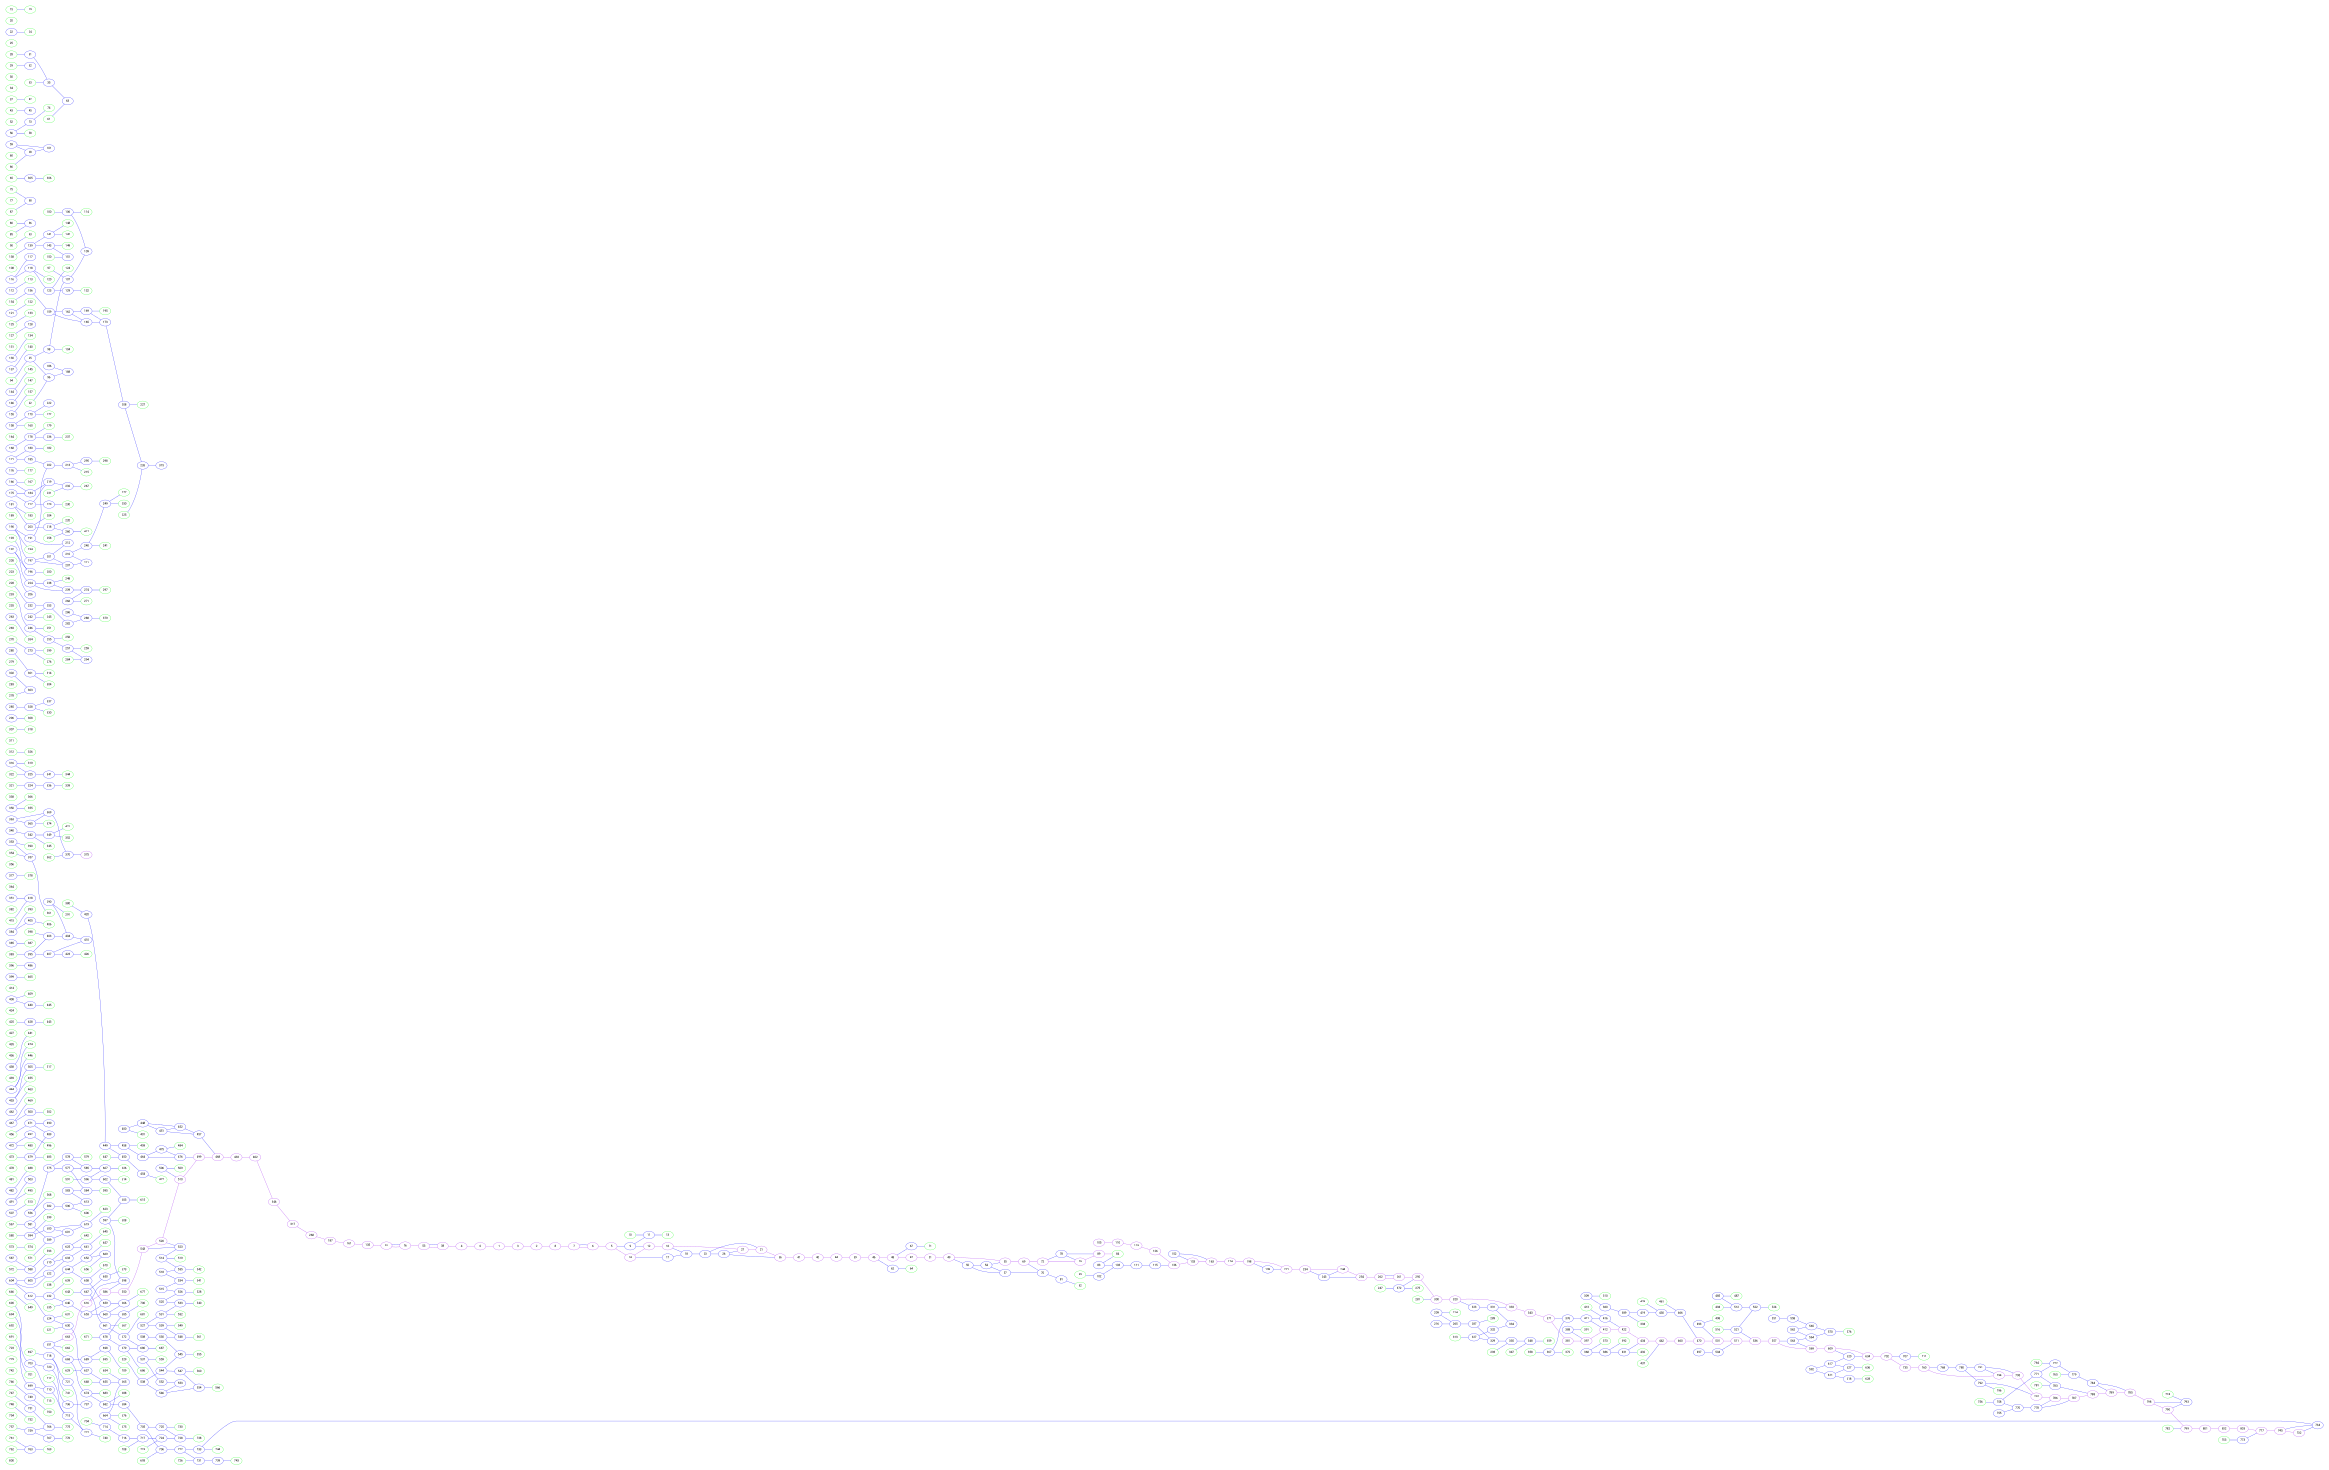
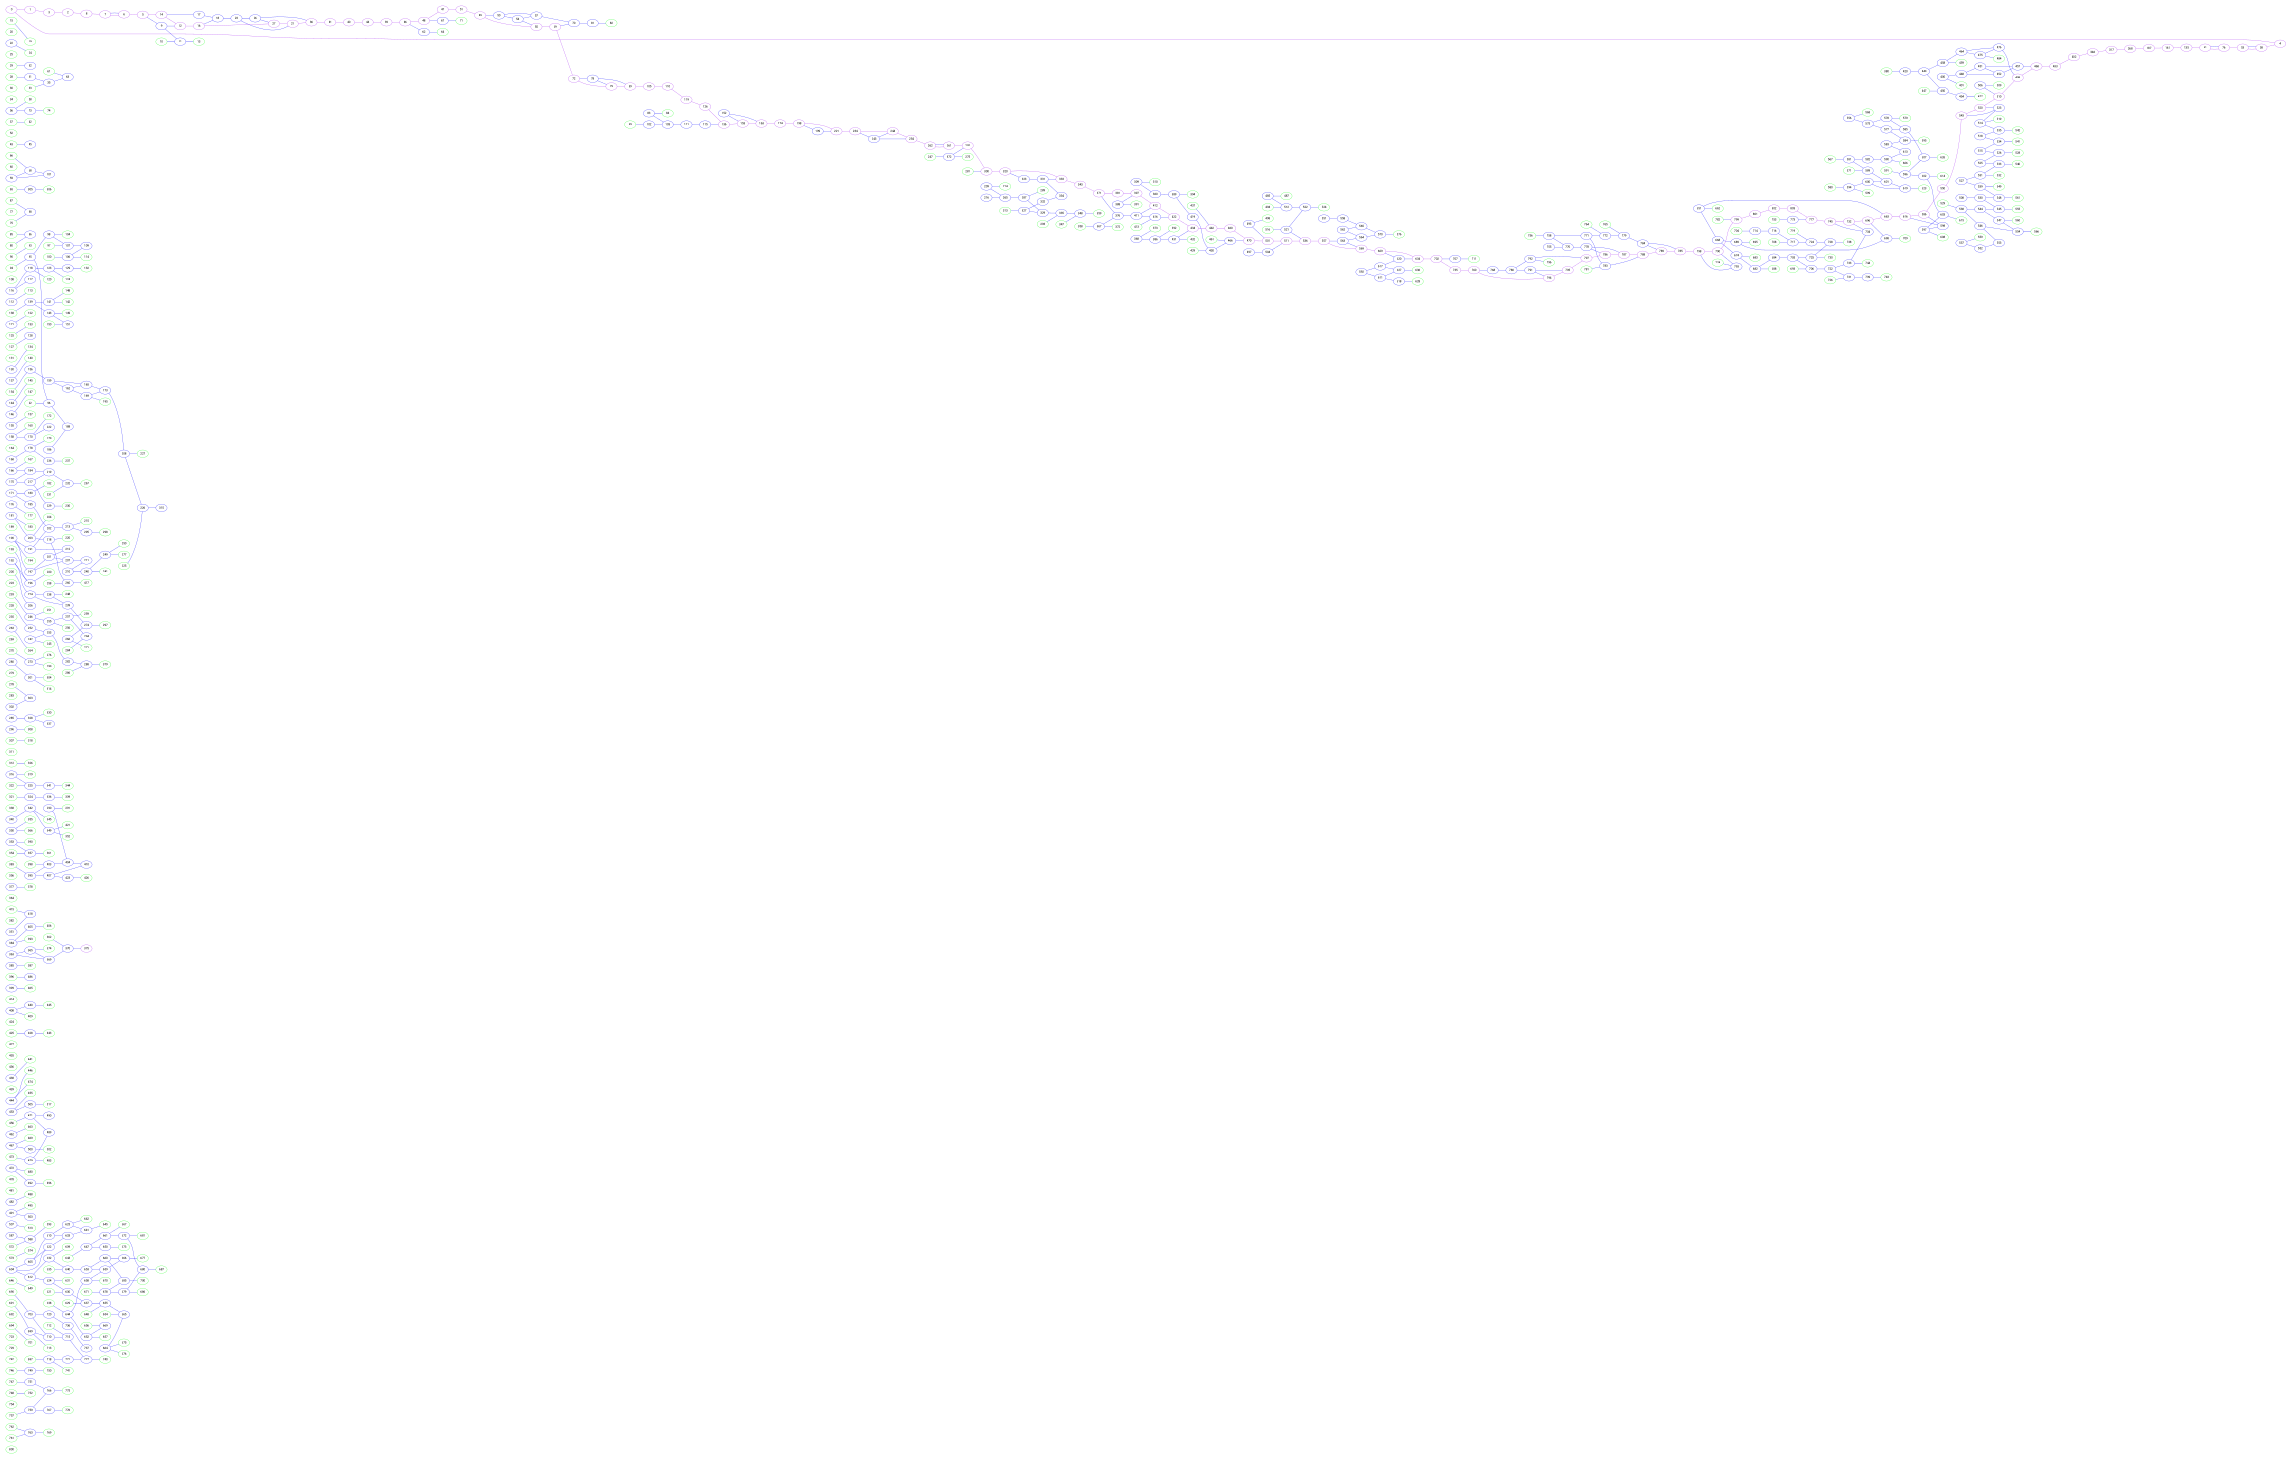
none -> (1868, 221)
(68, 612) -> (68, 673)
(1108, 1254) -> (640, 86)
